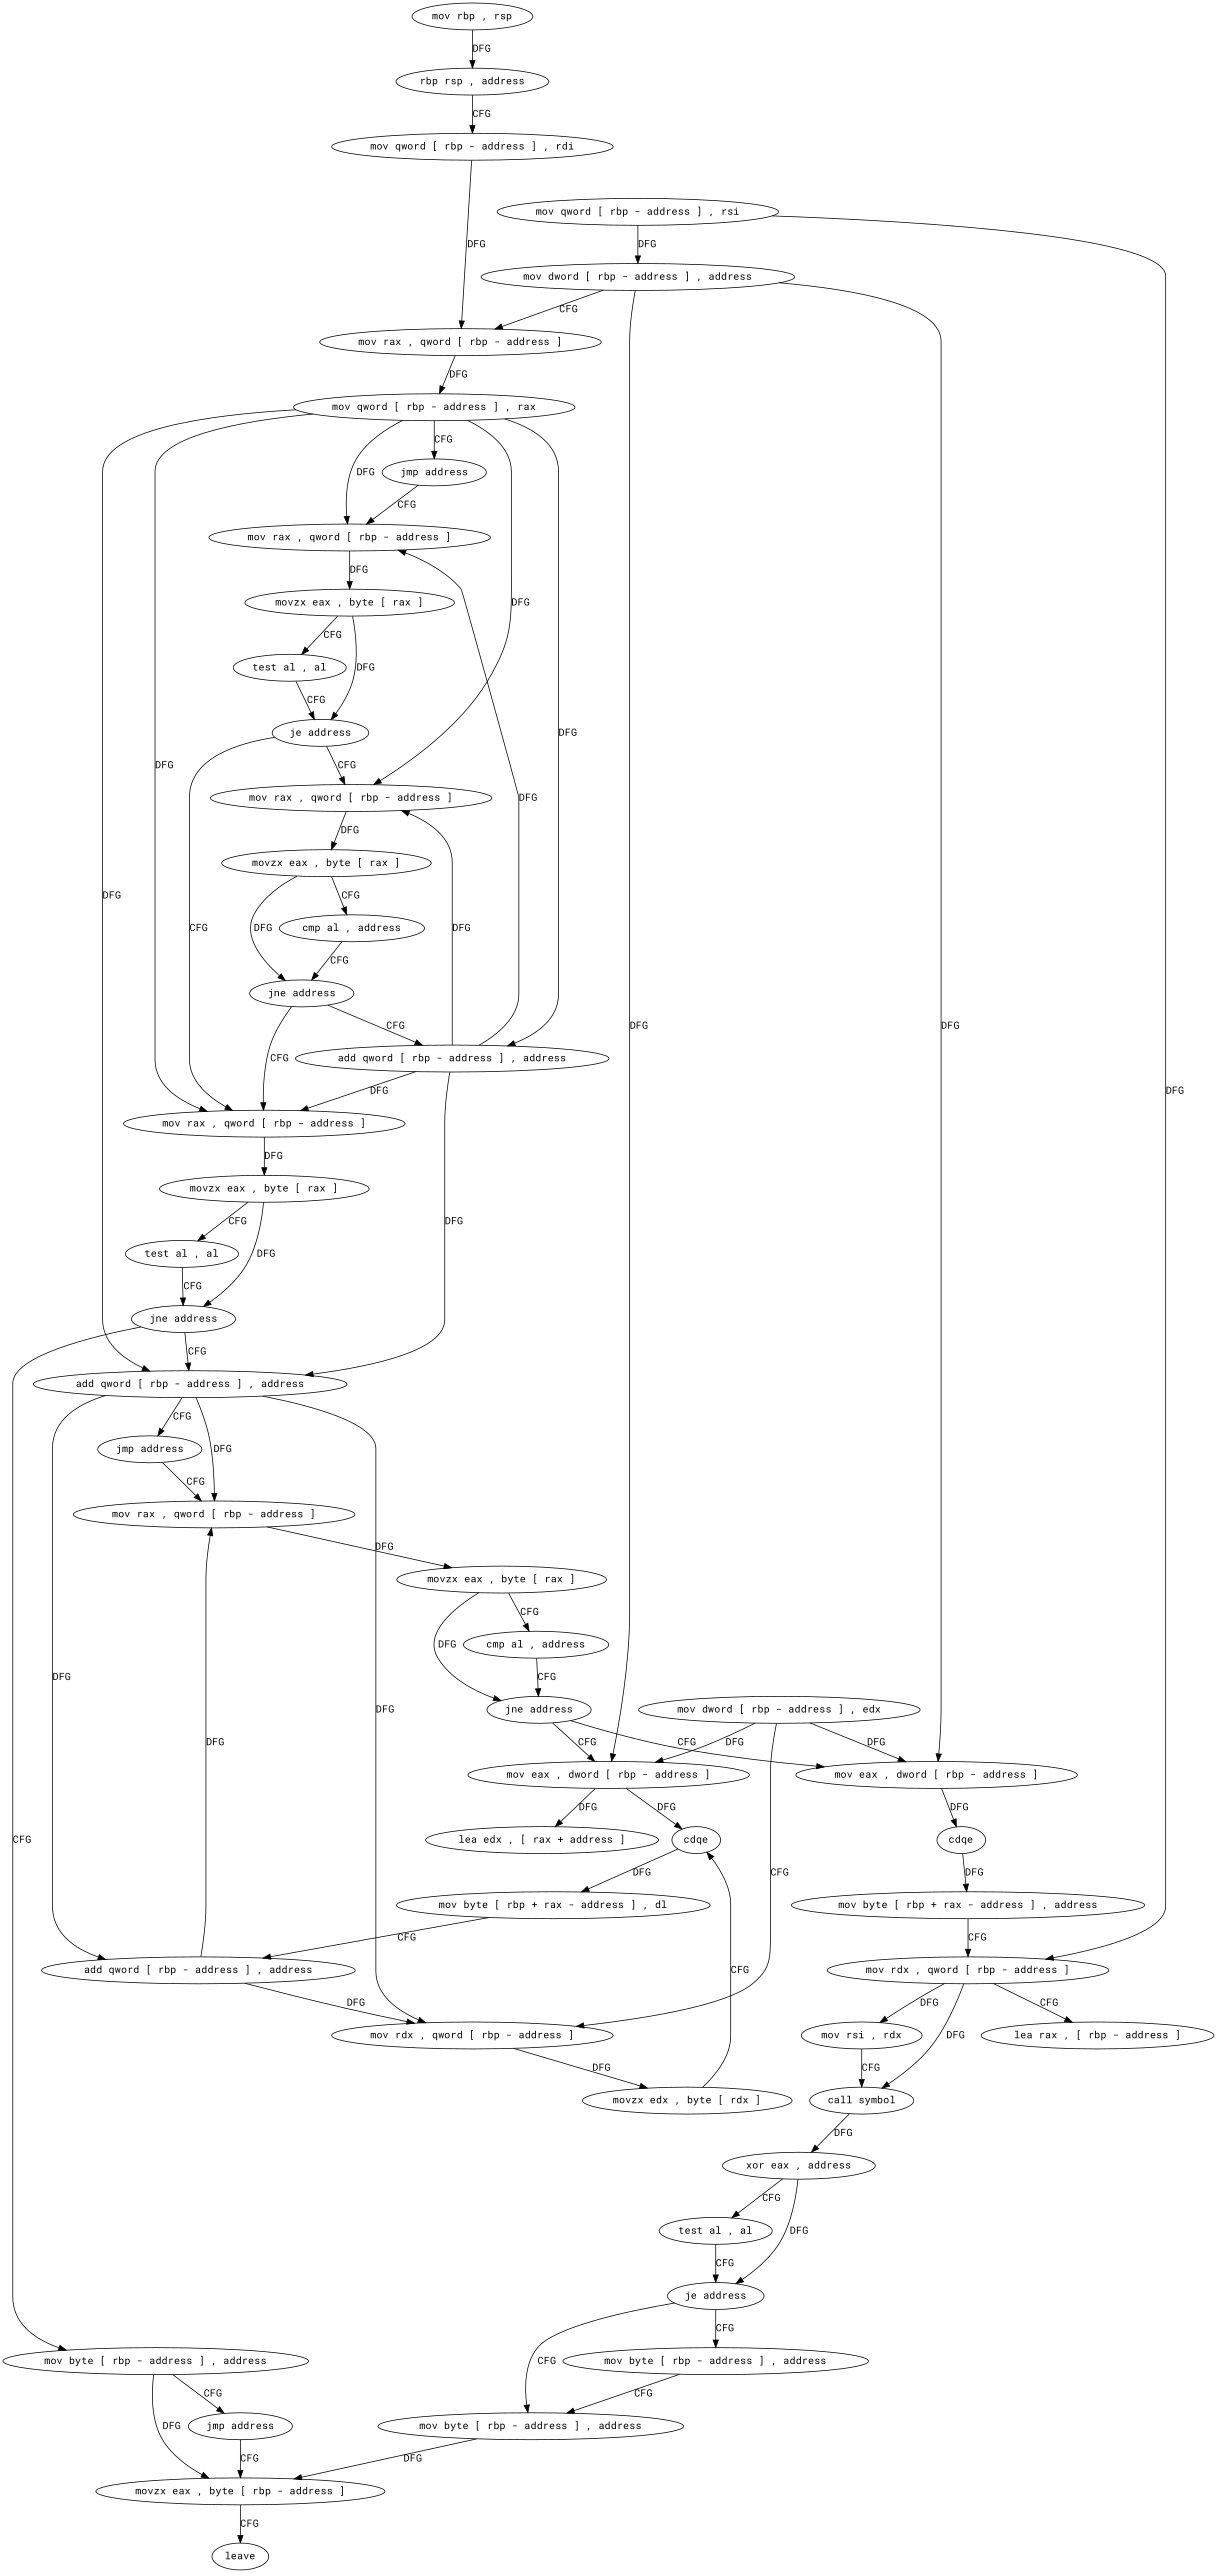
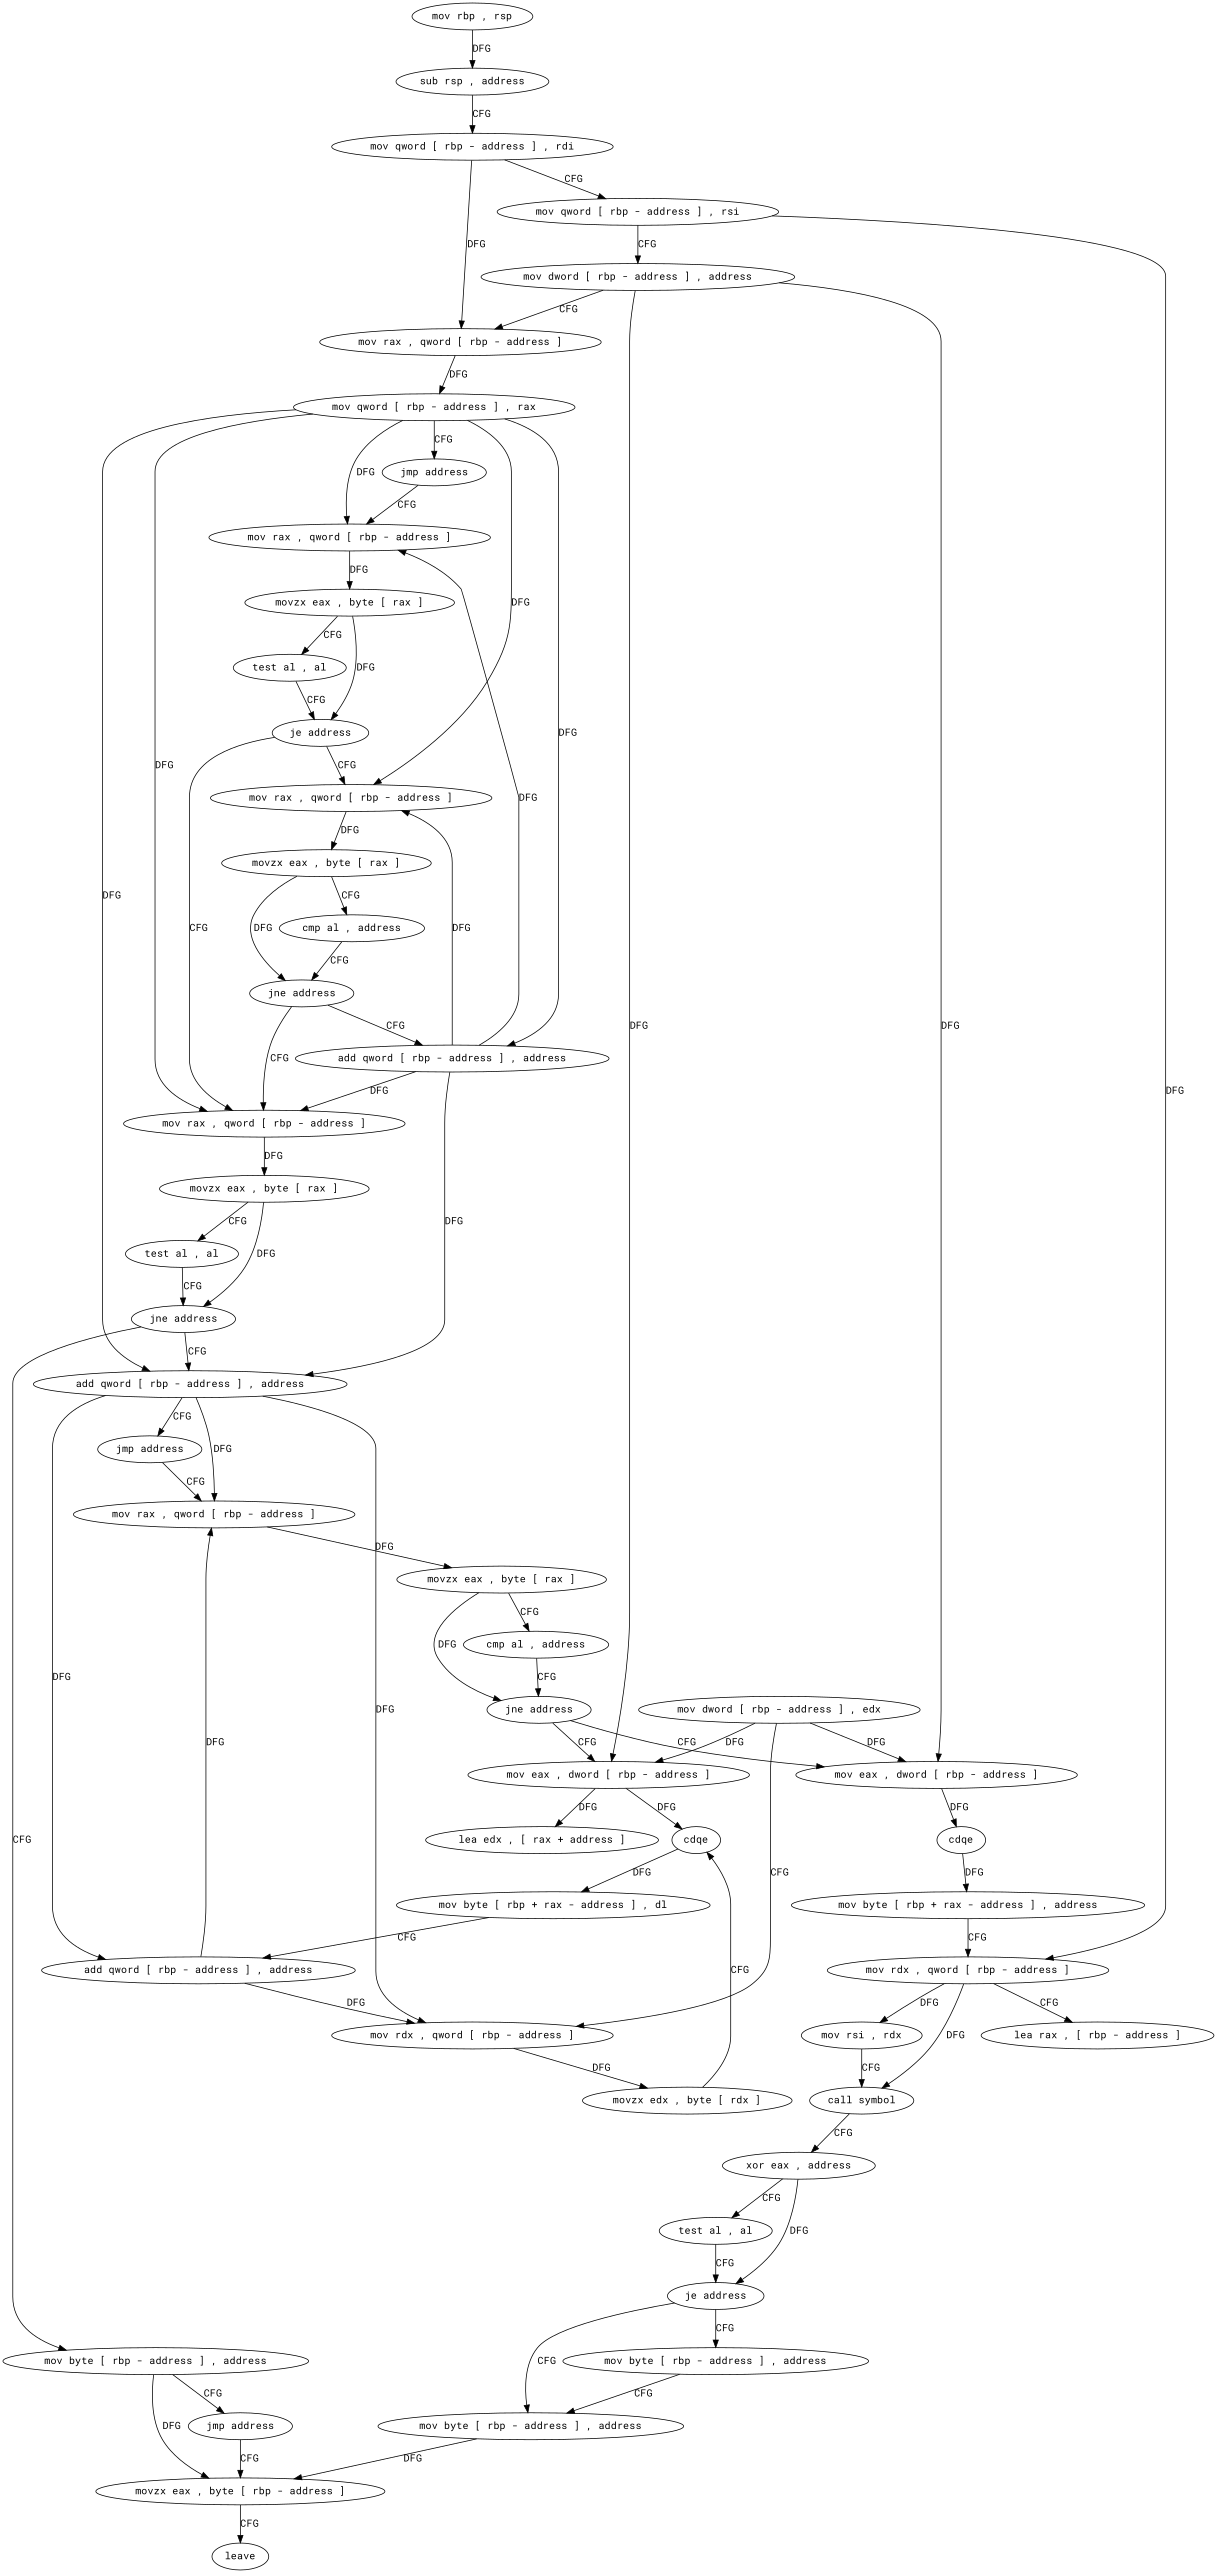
(472, 82) -> (472, 82)
none -> (552, 178)
(647, 244) -> (647, 244)
(843, 2133) -> (843, 2133)
